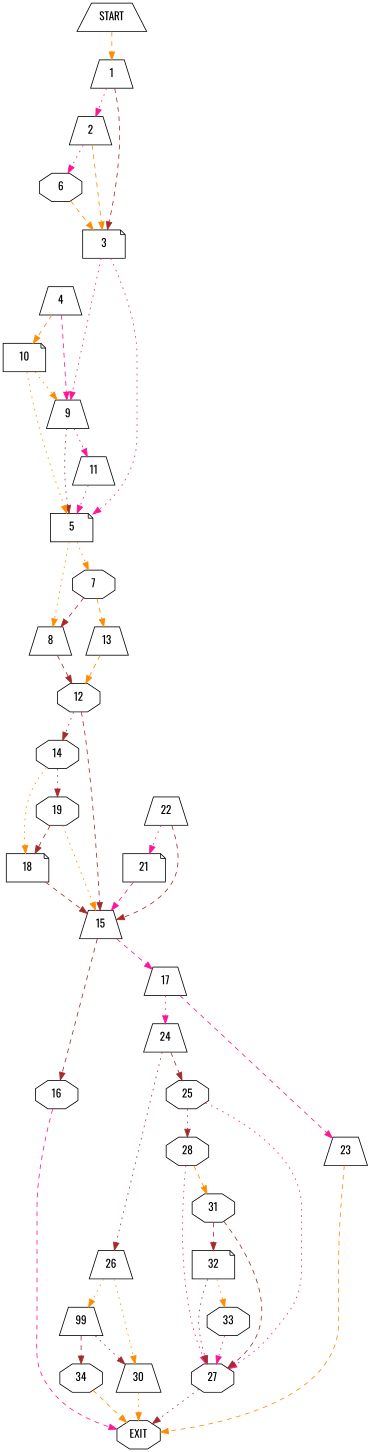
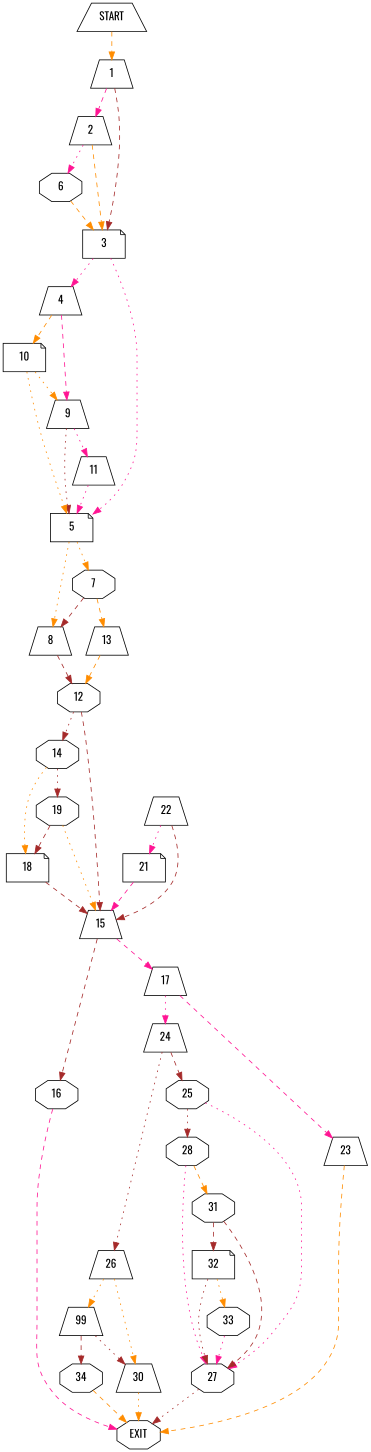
(103, 99) -> (103, 99)
(87, 325) -> (85, 269)
